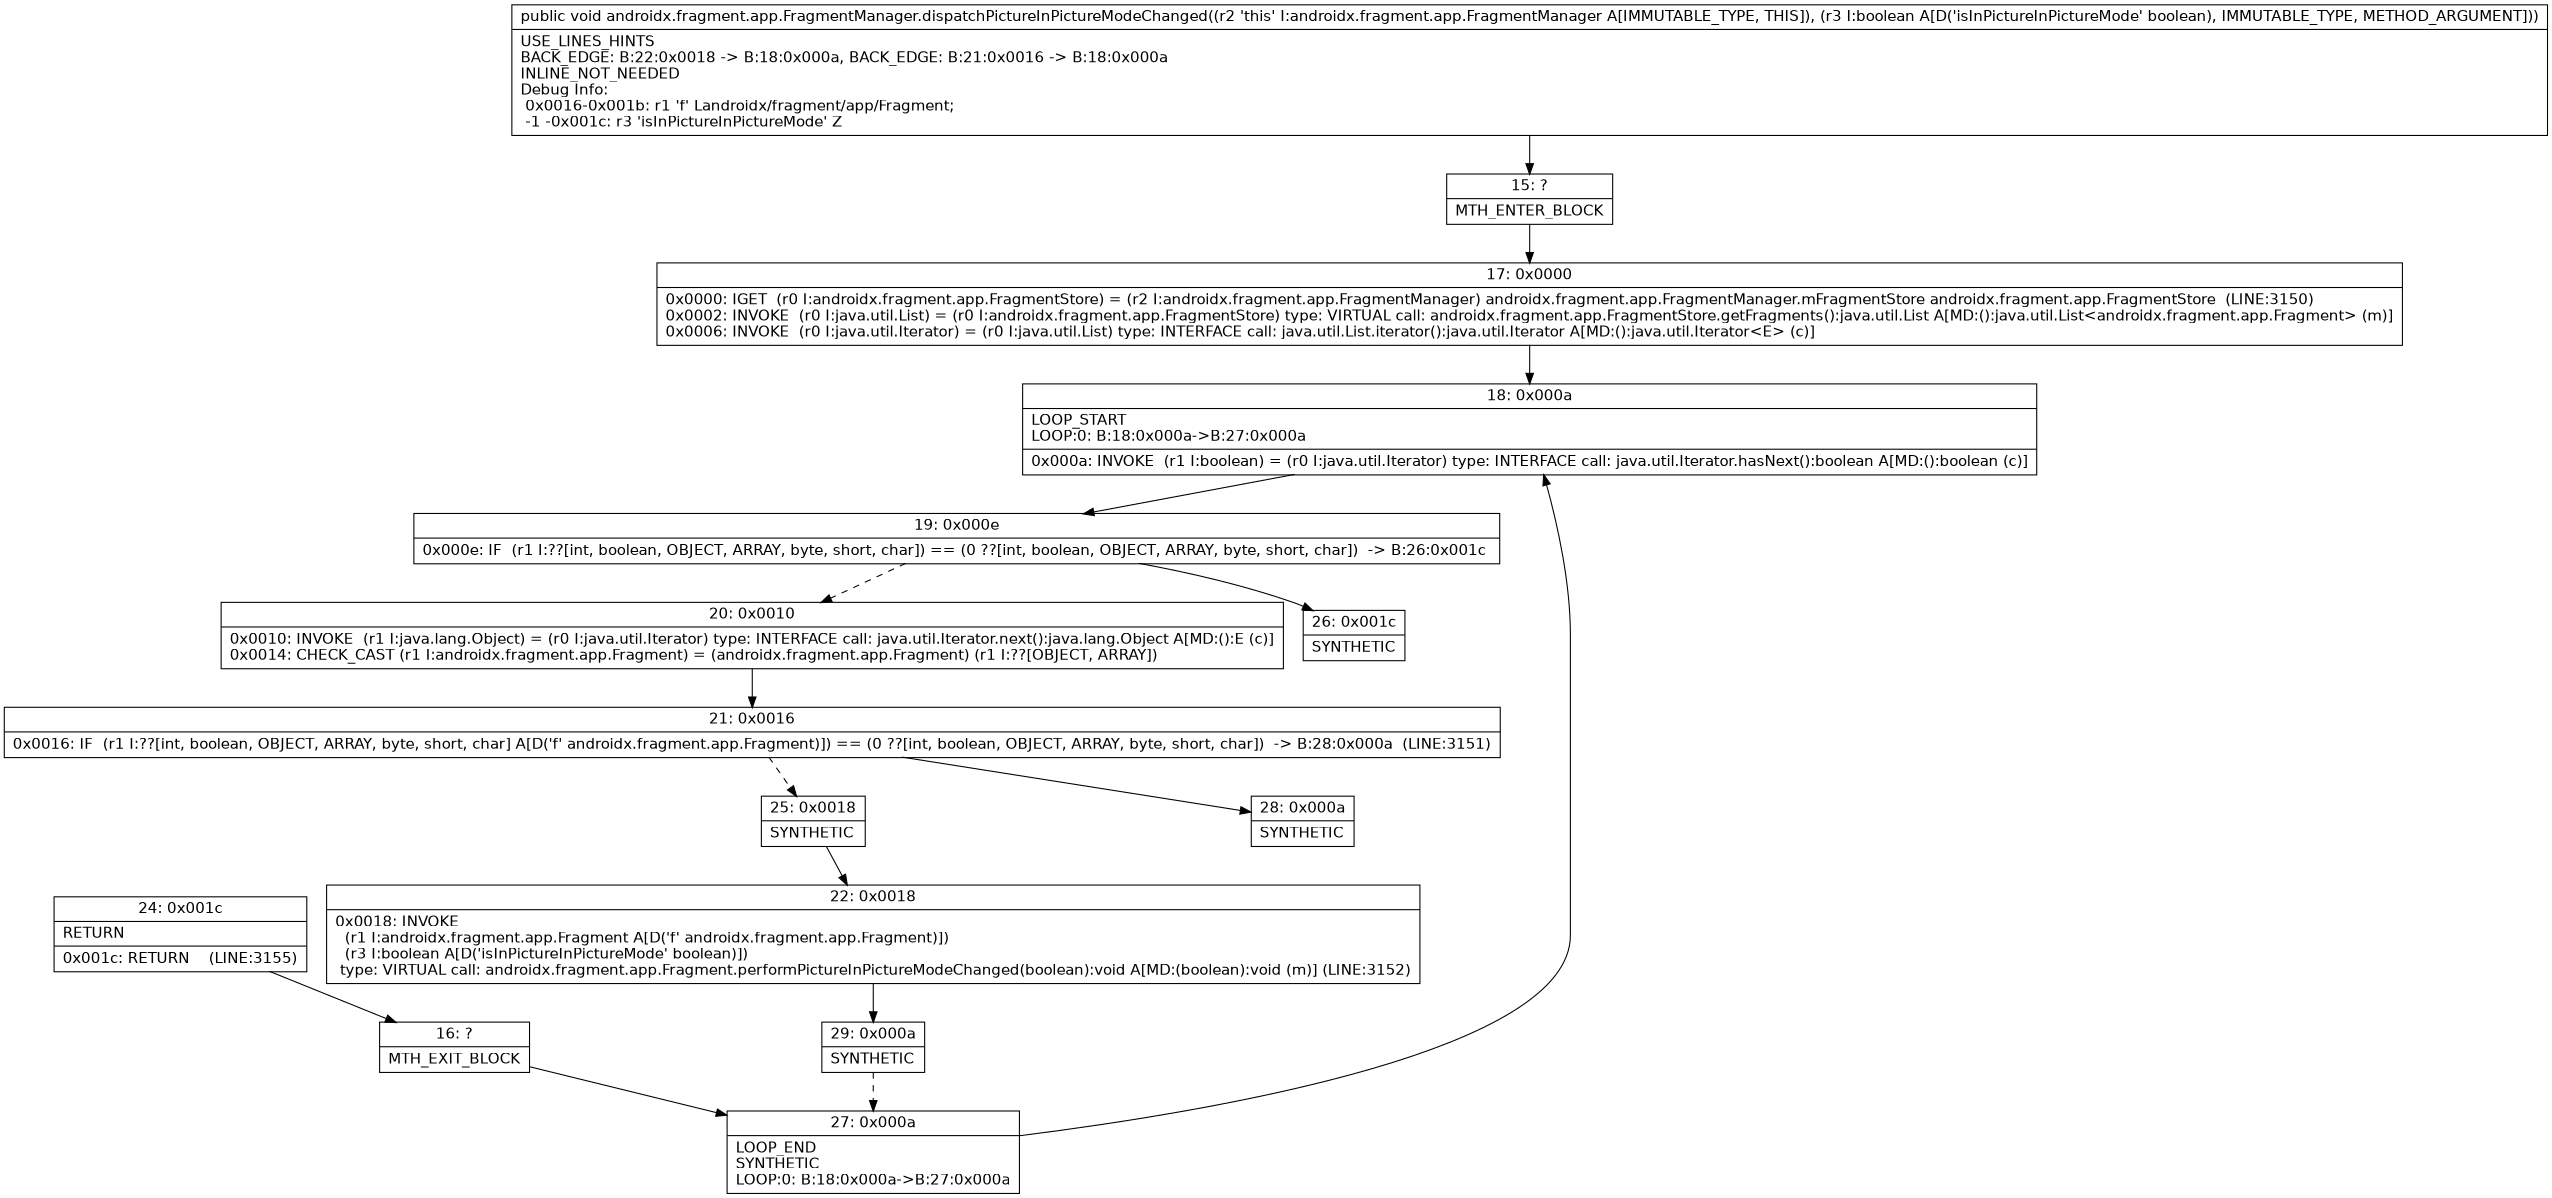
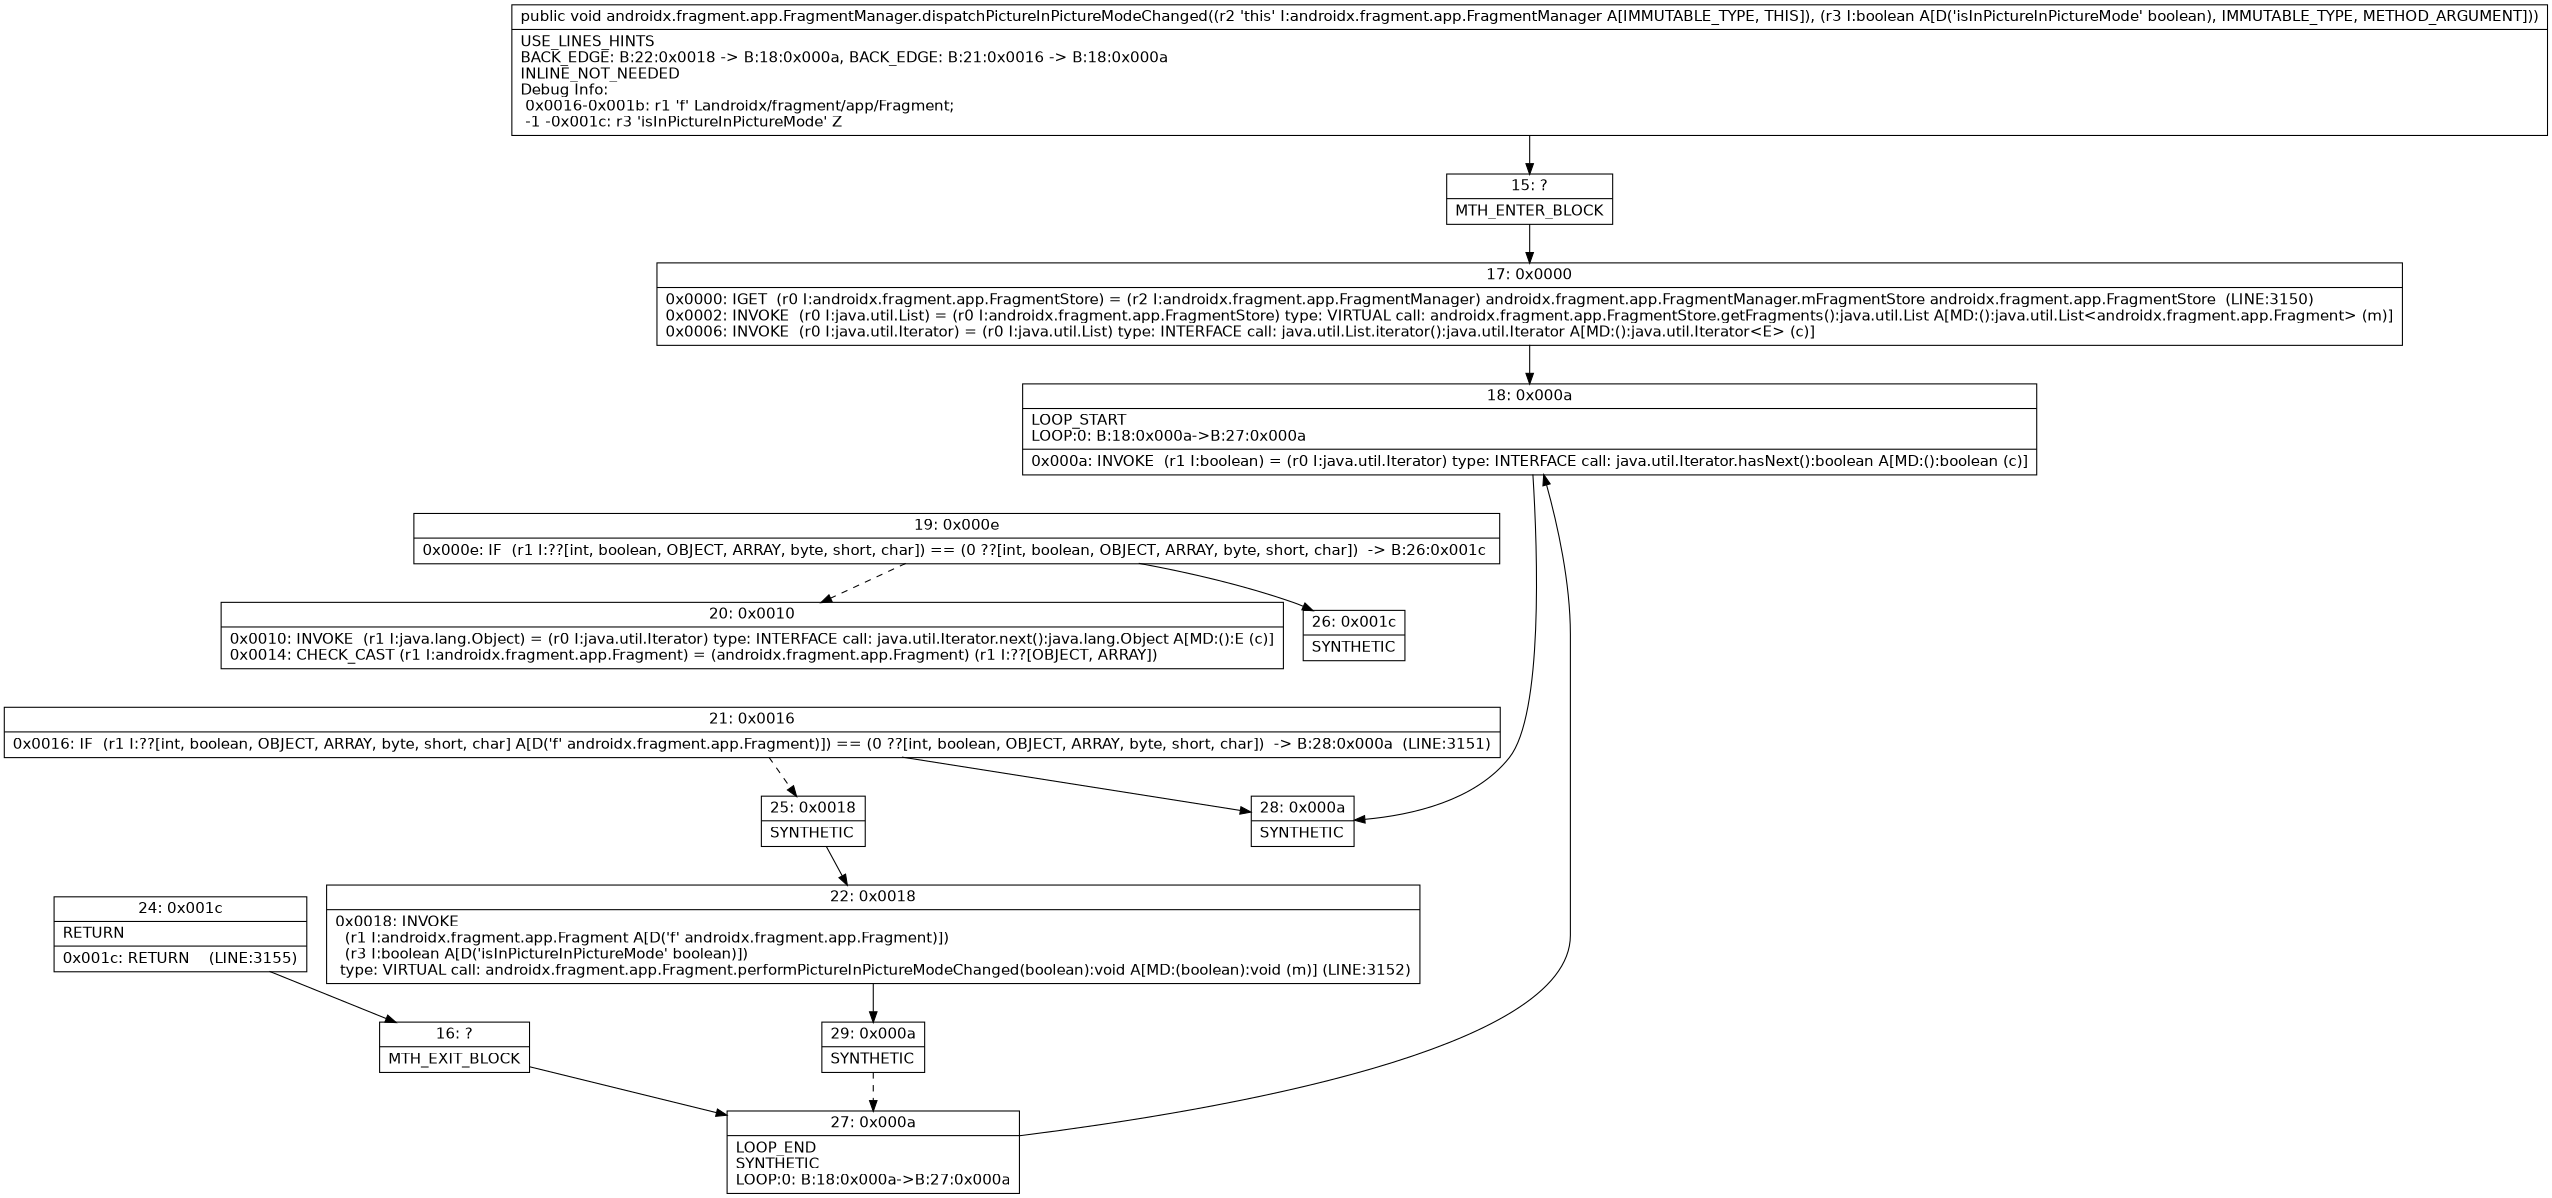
(1194, 493) -> (1529, 698)
(752, 683) -> none
